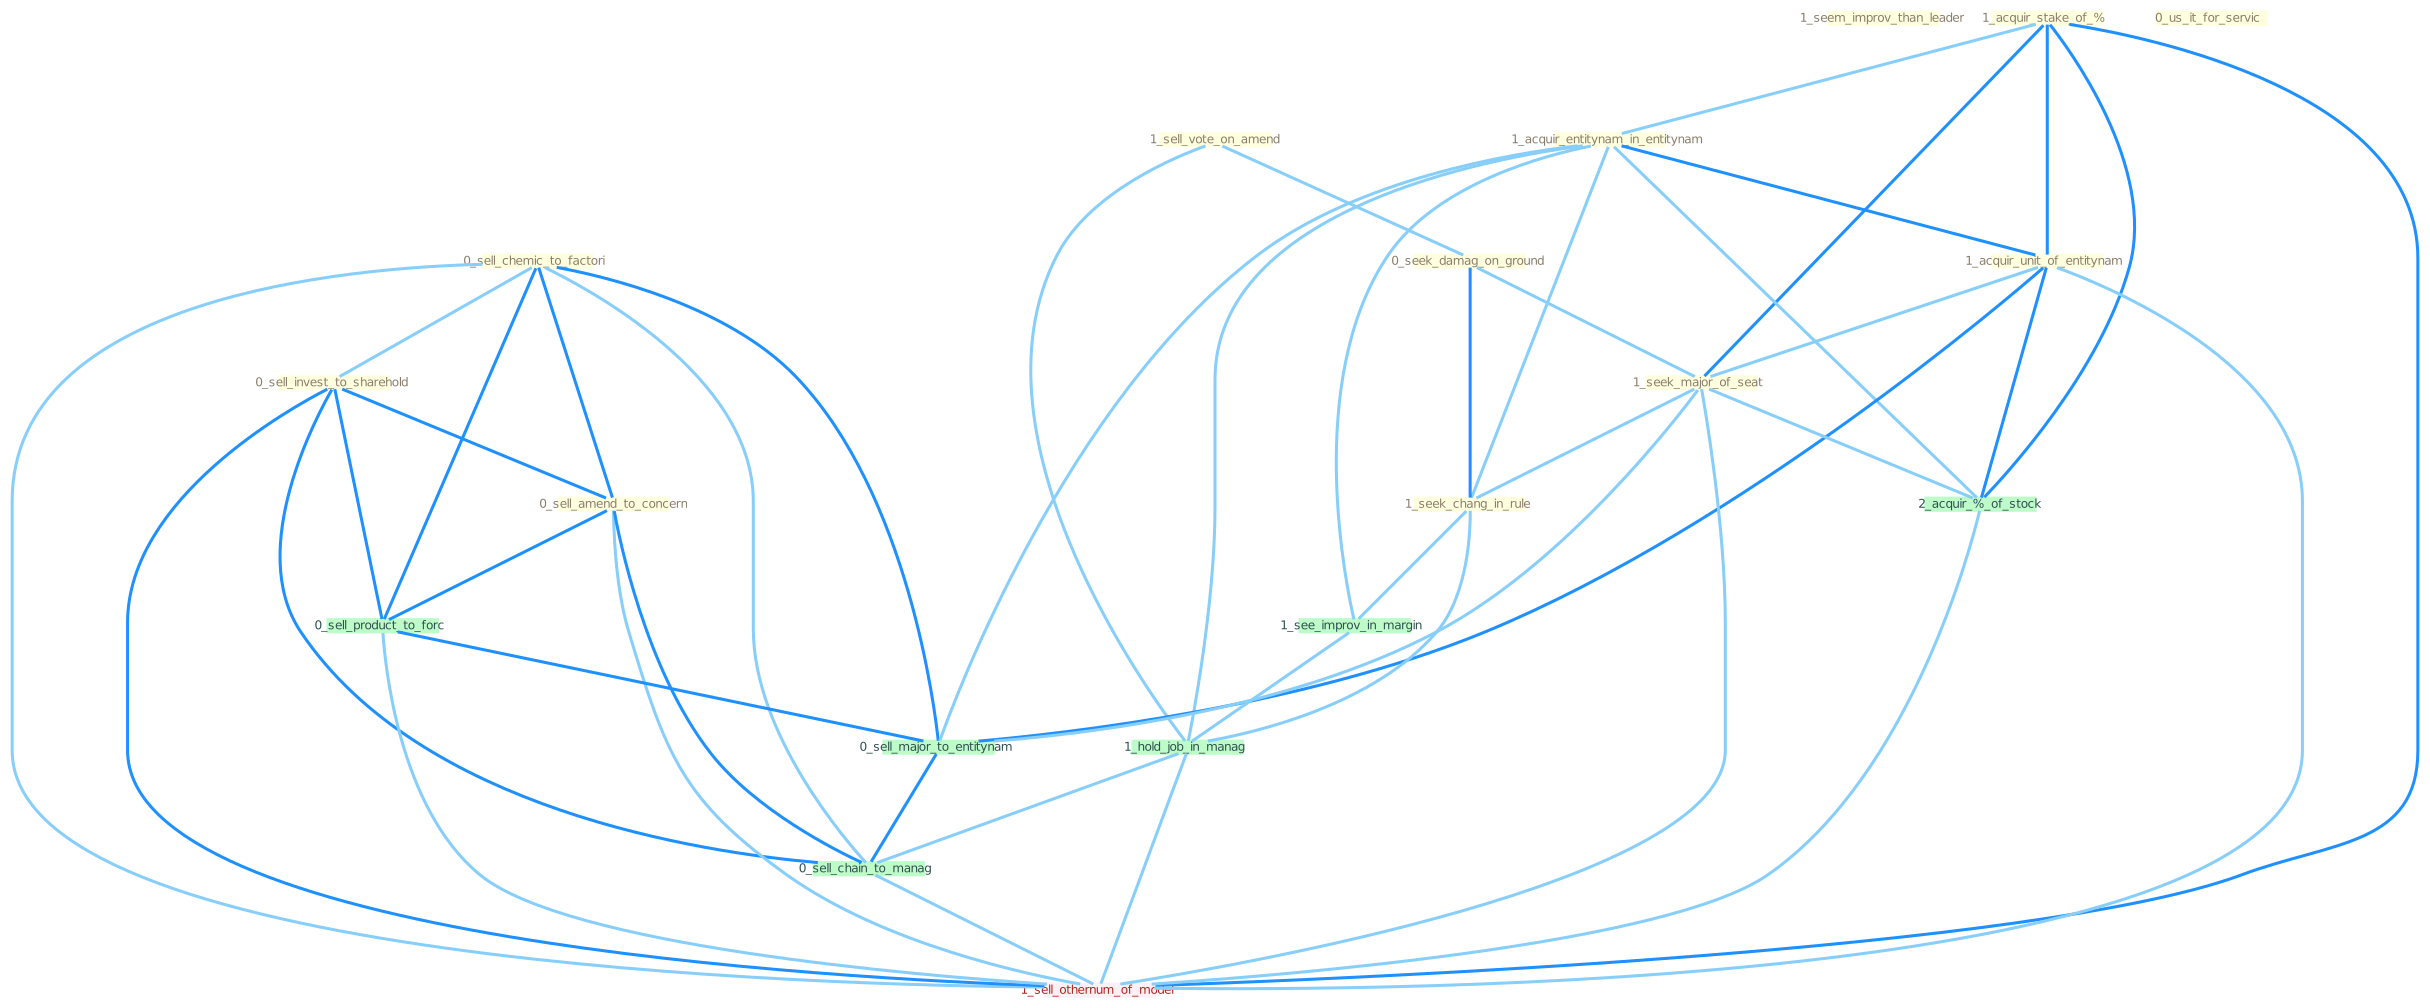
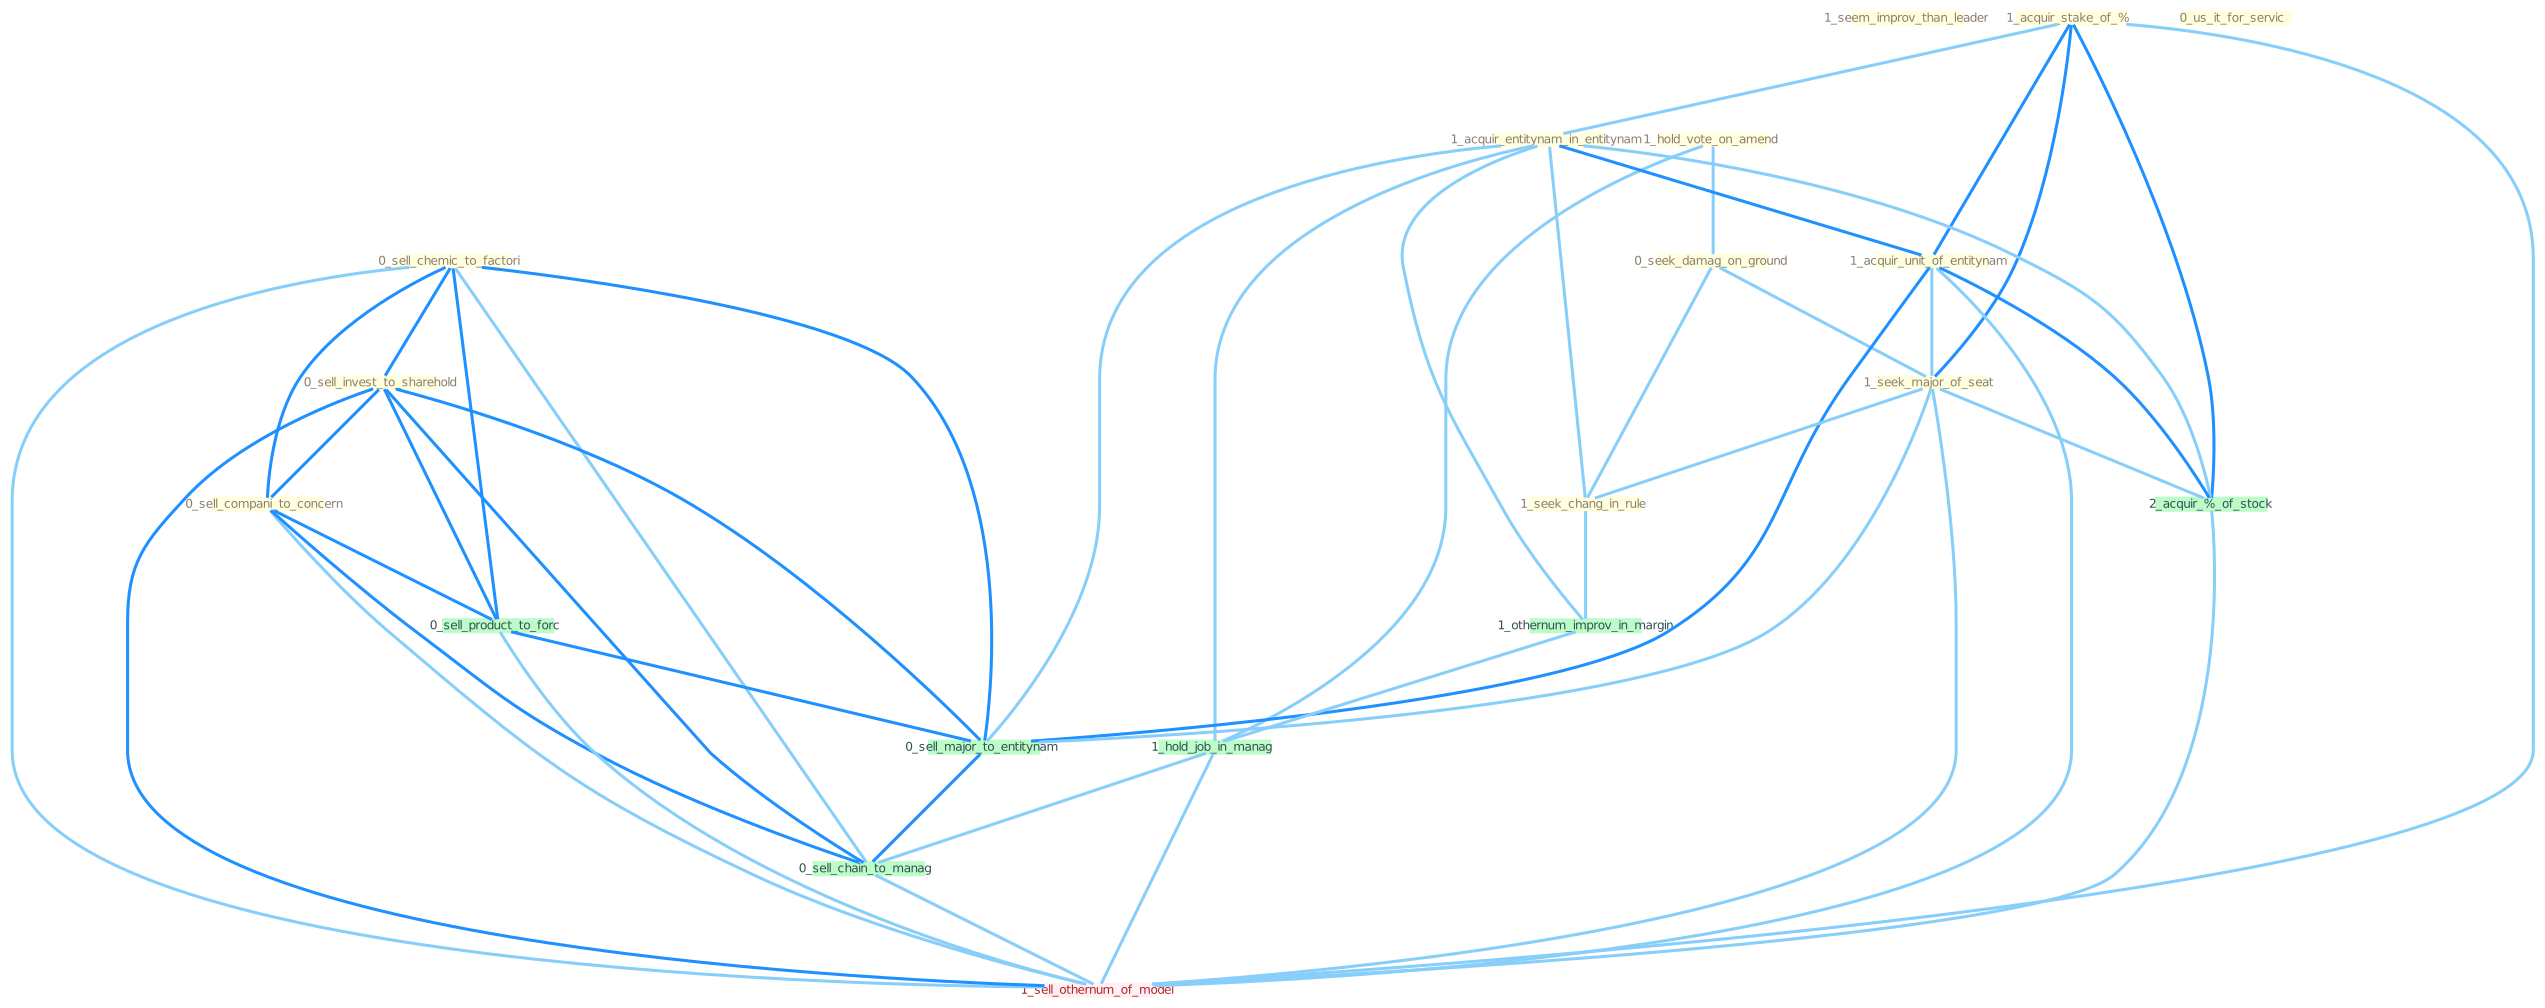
(1215, 140) -> (1713, 140)
(436, 322) -> (418, 322)
(1470, 383) -> (1649, 383)
(614, 504) -> (267, 504)
none -> (715, 520)
(1355, 626) -> (1586, 626)
(1346, 698) -> none
(2283, 862) -> (2354, 845)
